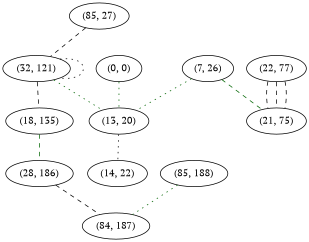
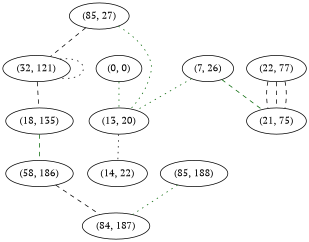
(78, 95) -> (151, 64)
(39, 174) -> (39, 174)
